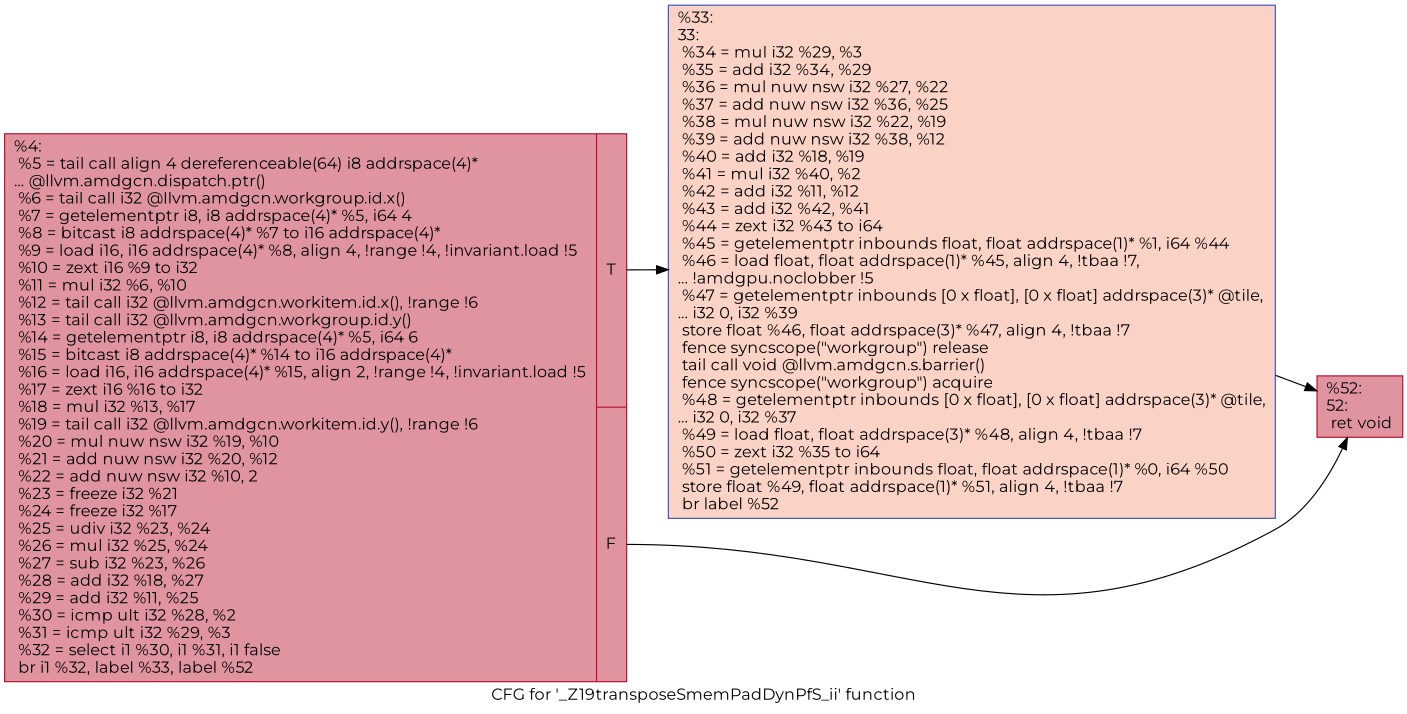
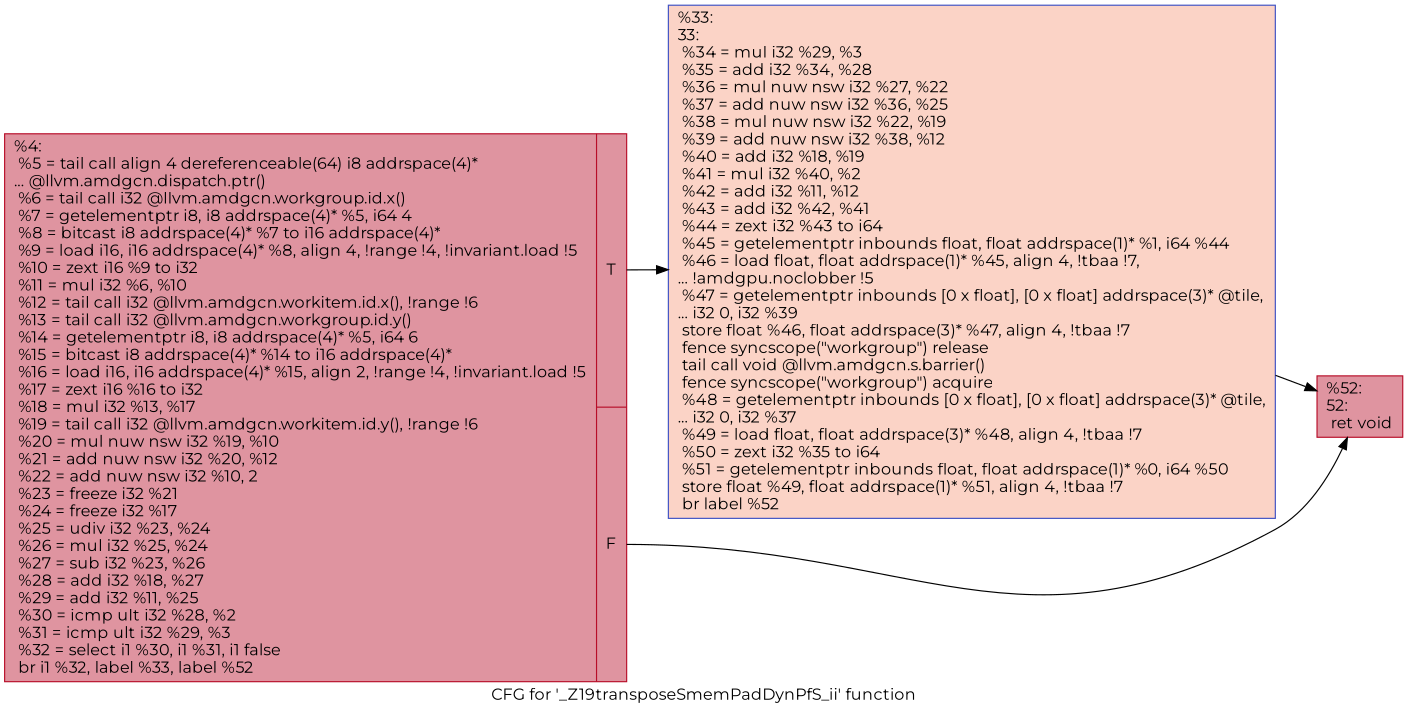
(775, 70) -> (776, 70)
